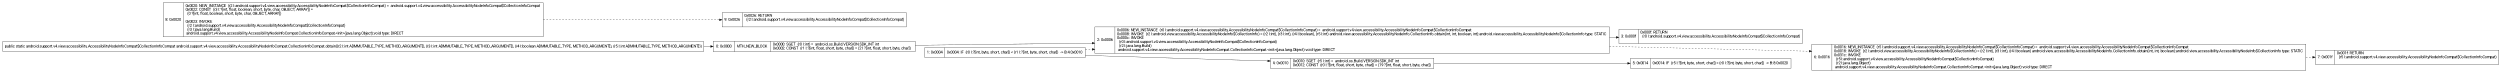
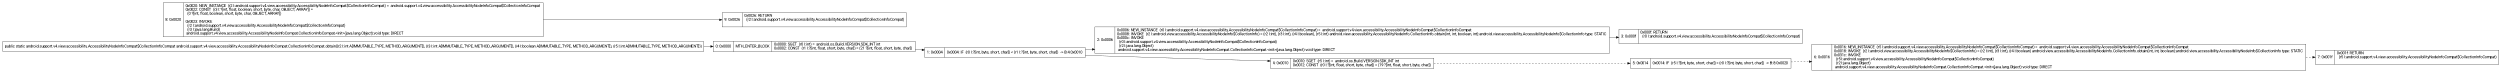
(631, 20) -> (631, 20)
(1004, 44) -> (919, 50)
(752, 46) -> (753, 46)
(1134, 46) -> (1135, 46)
(1709, 49) -> (1800, 62)
(1089, 50) -> (1089, 50)
(1531, 63) -> (1531, 63)
